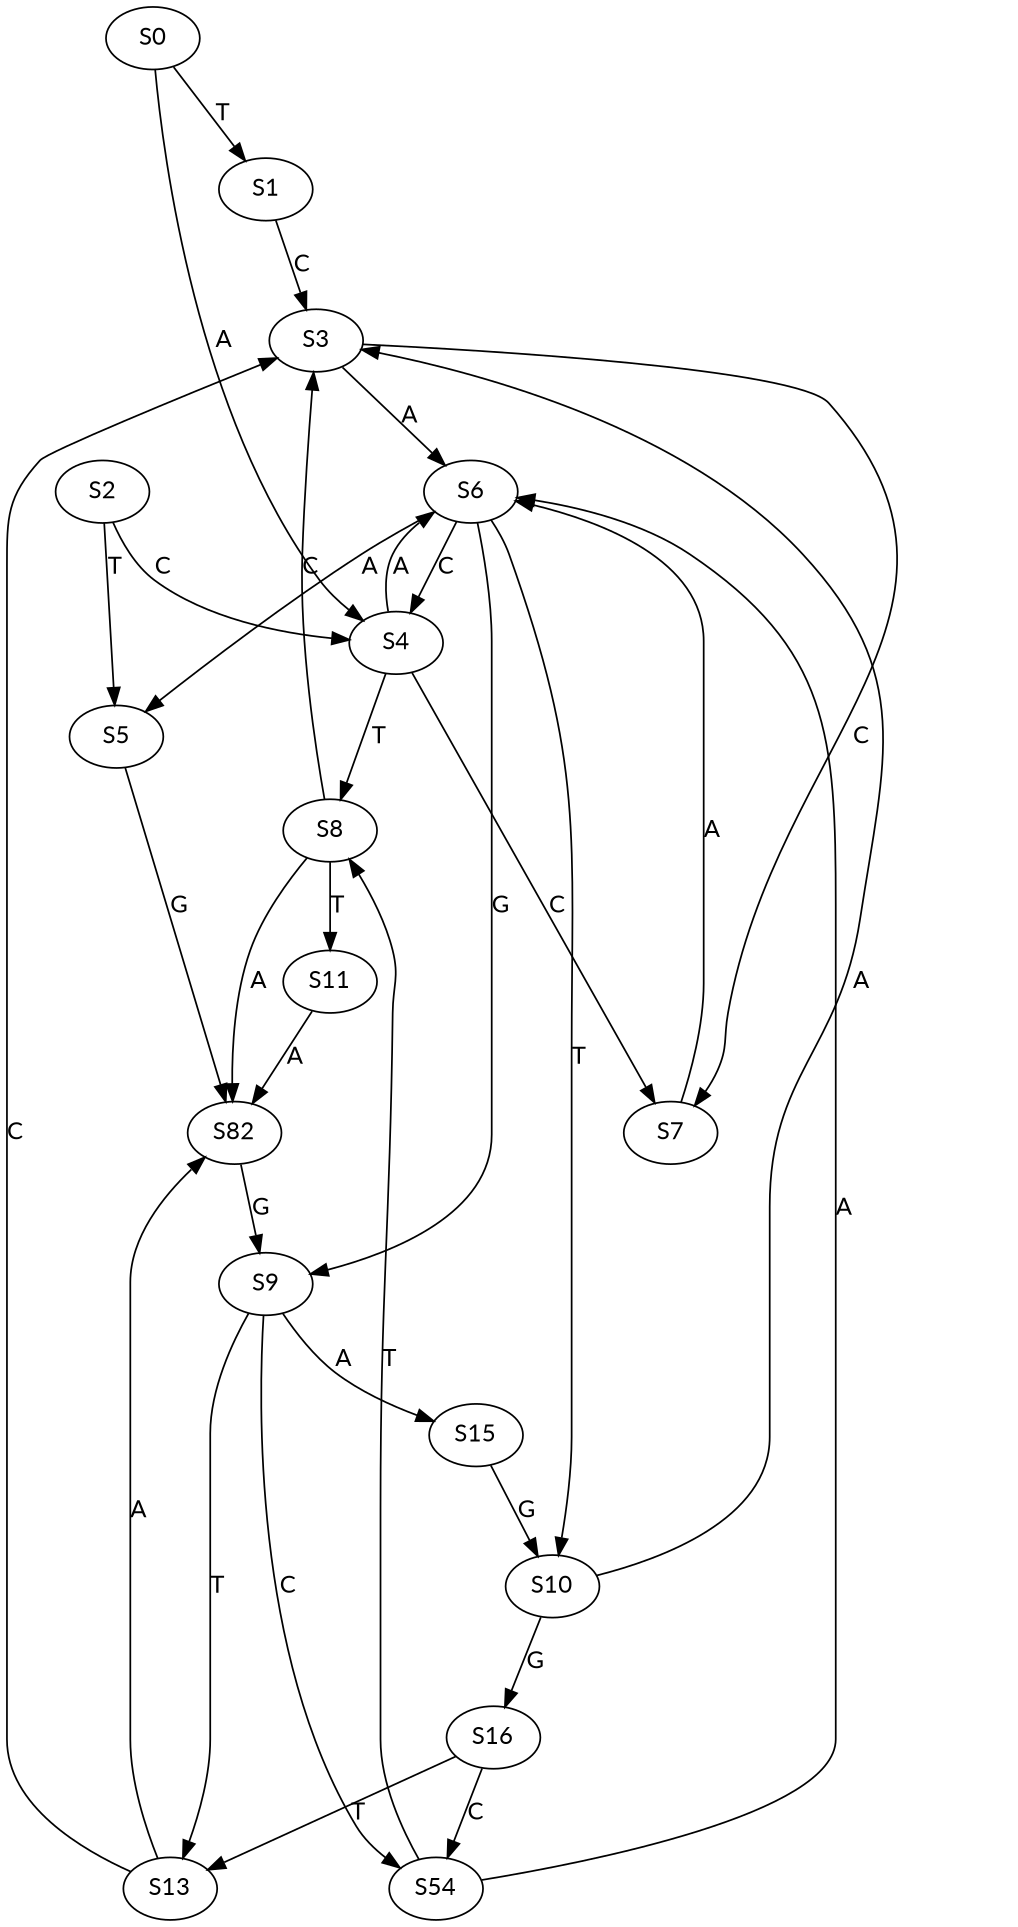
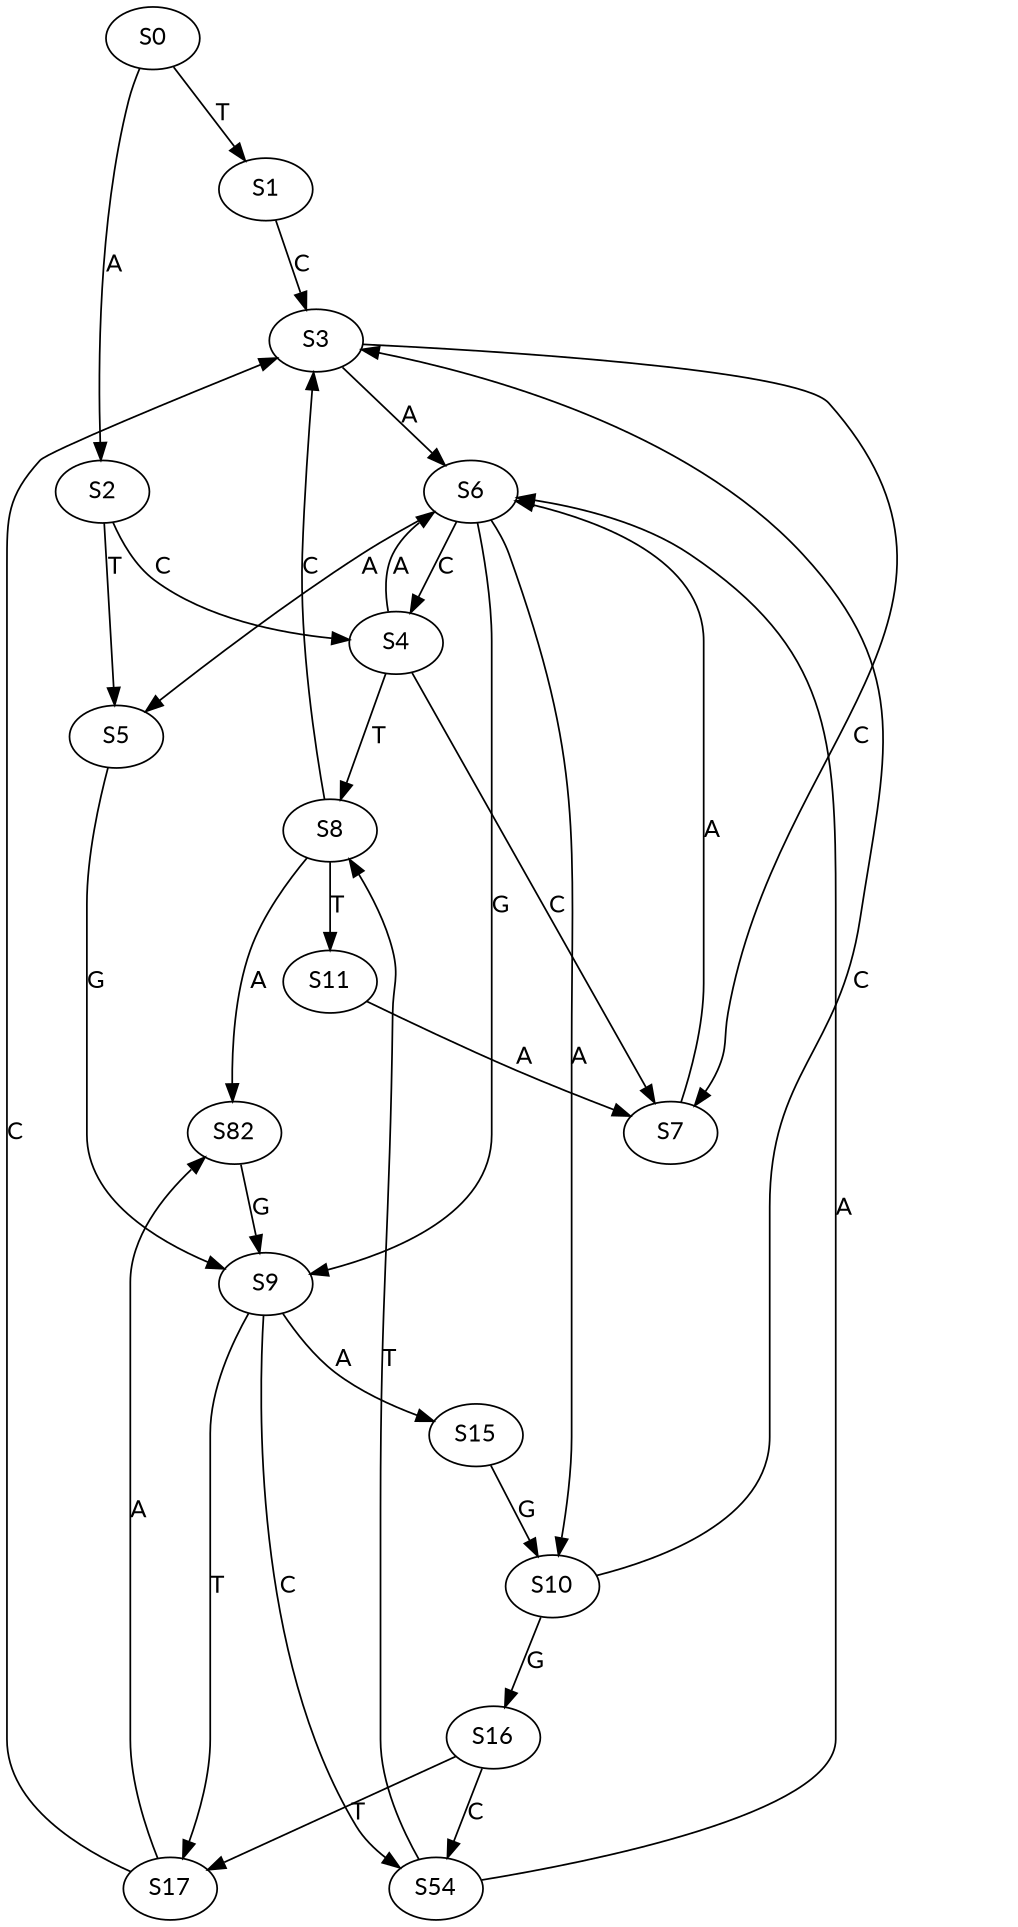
(212, 356) -> (105, 254)
(173, 926) -> (87, 1043)
(862, 982) -> (862, 982)
(287, 1050) -> (477, 1053)
(579, 1057) -> (579, 1057)
(170, 1889) -> (170, 1889)
